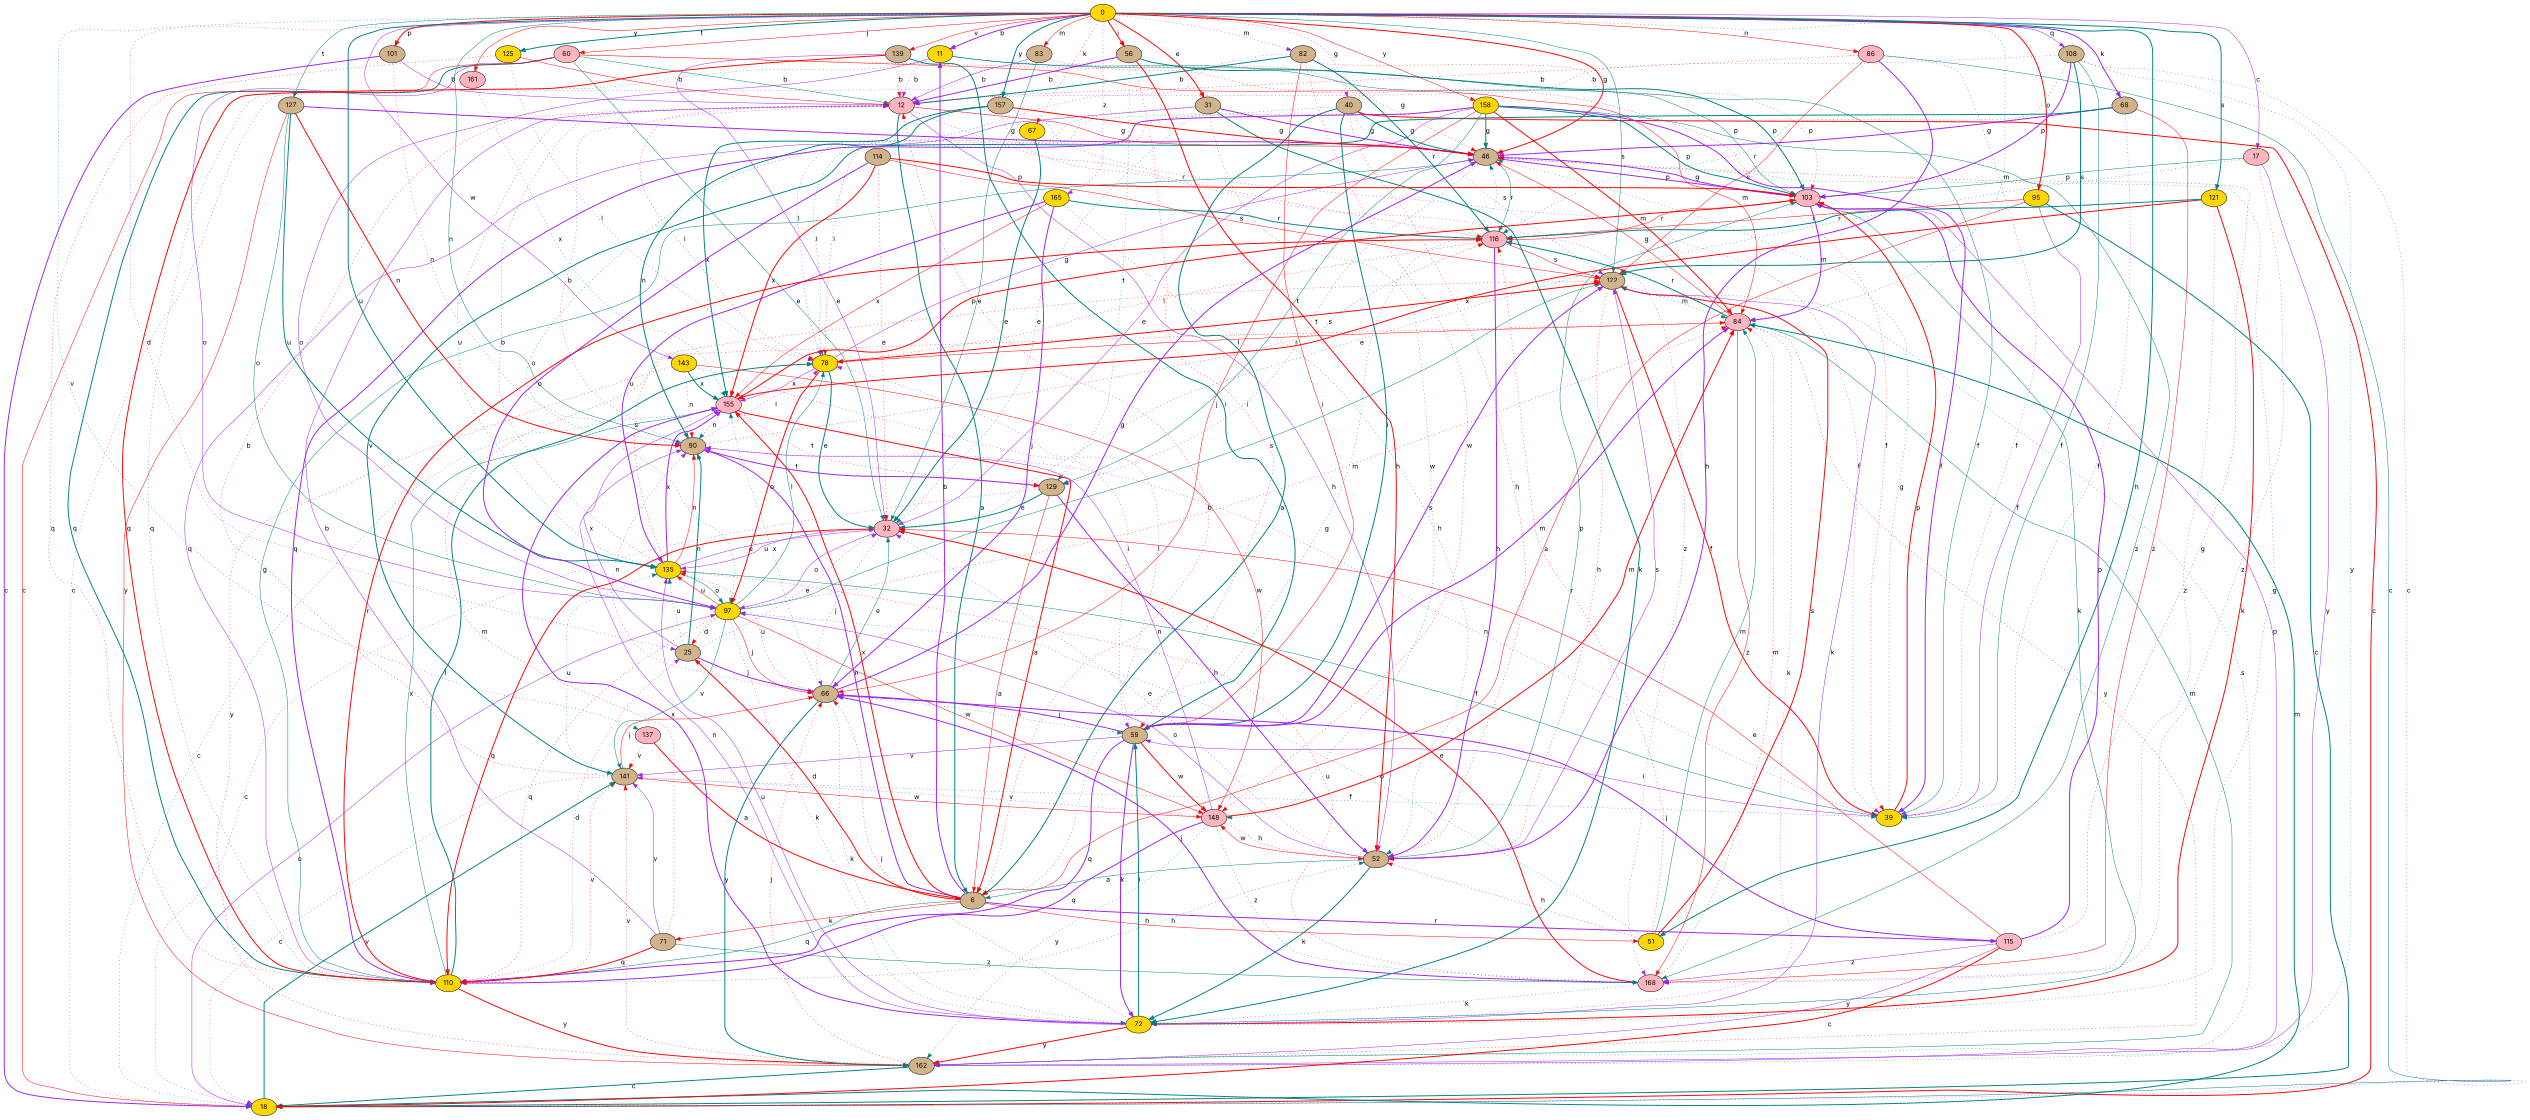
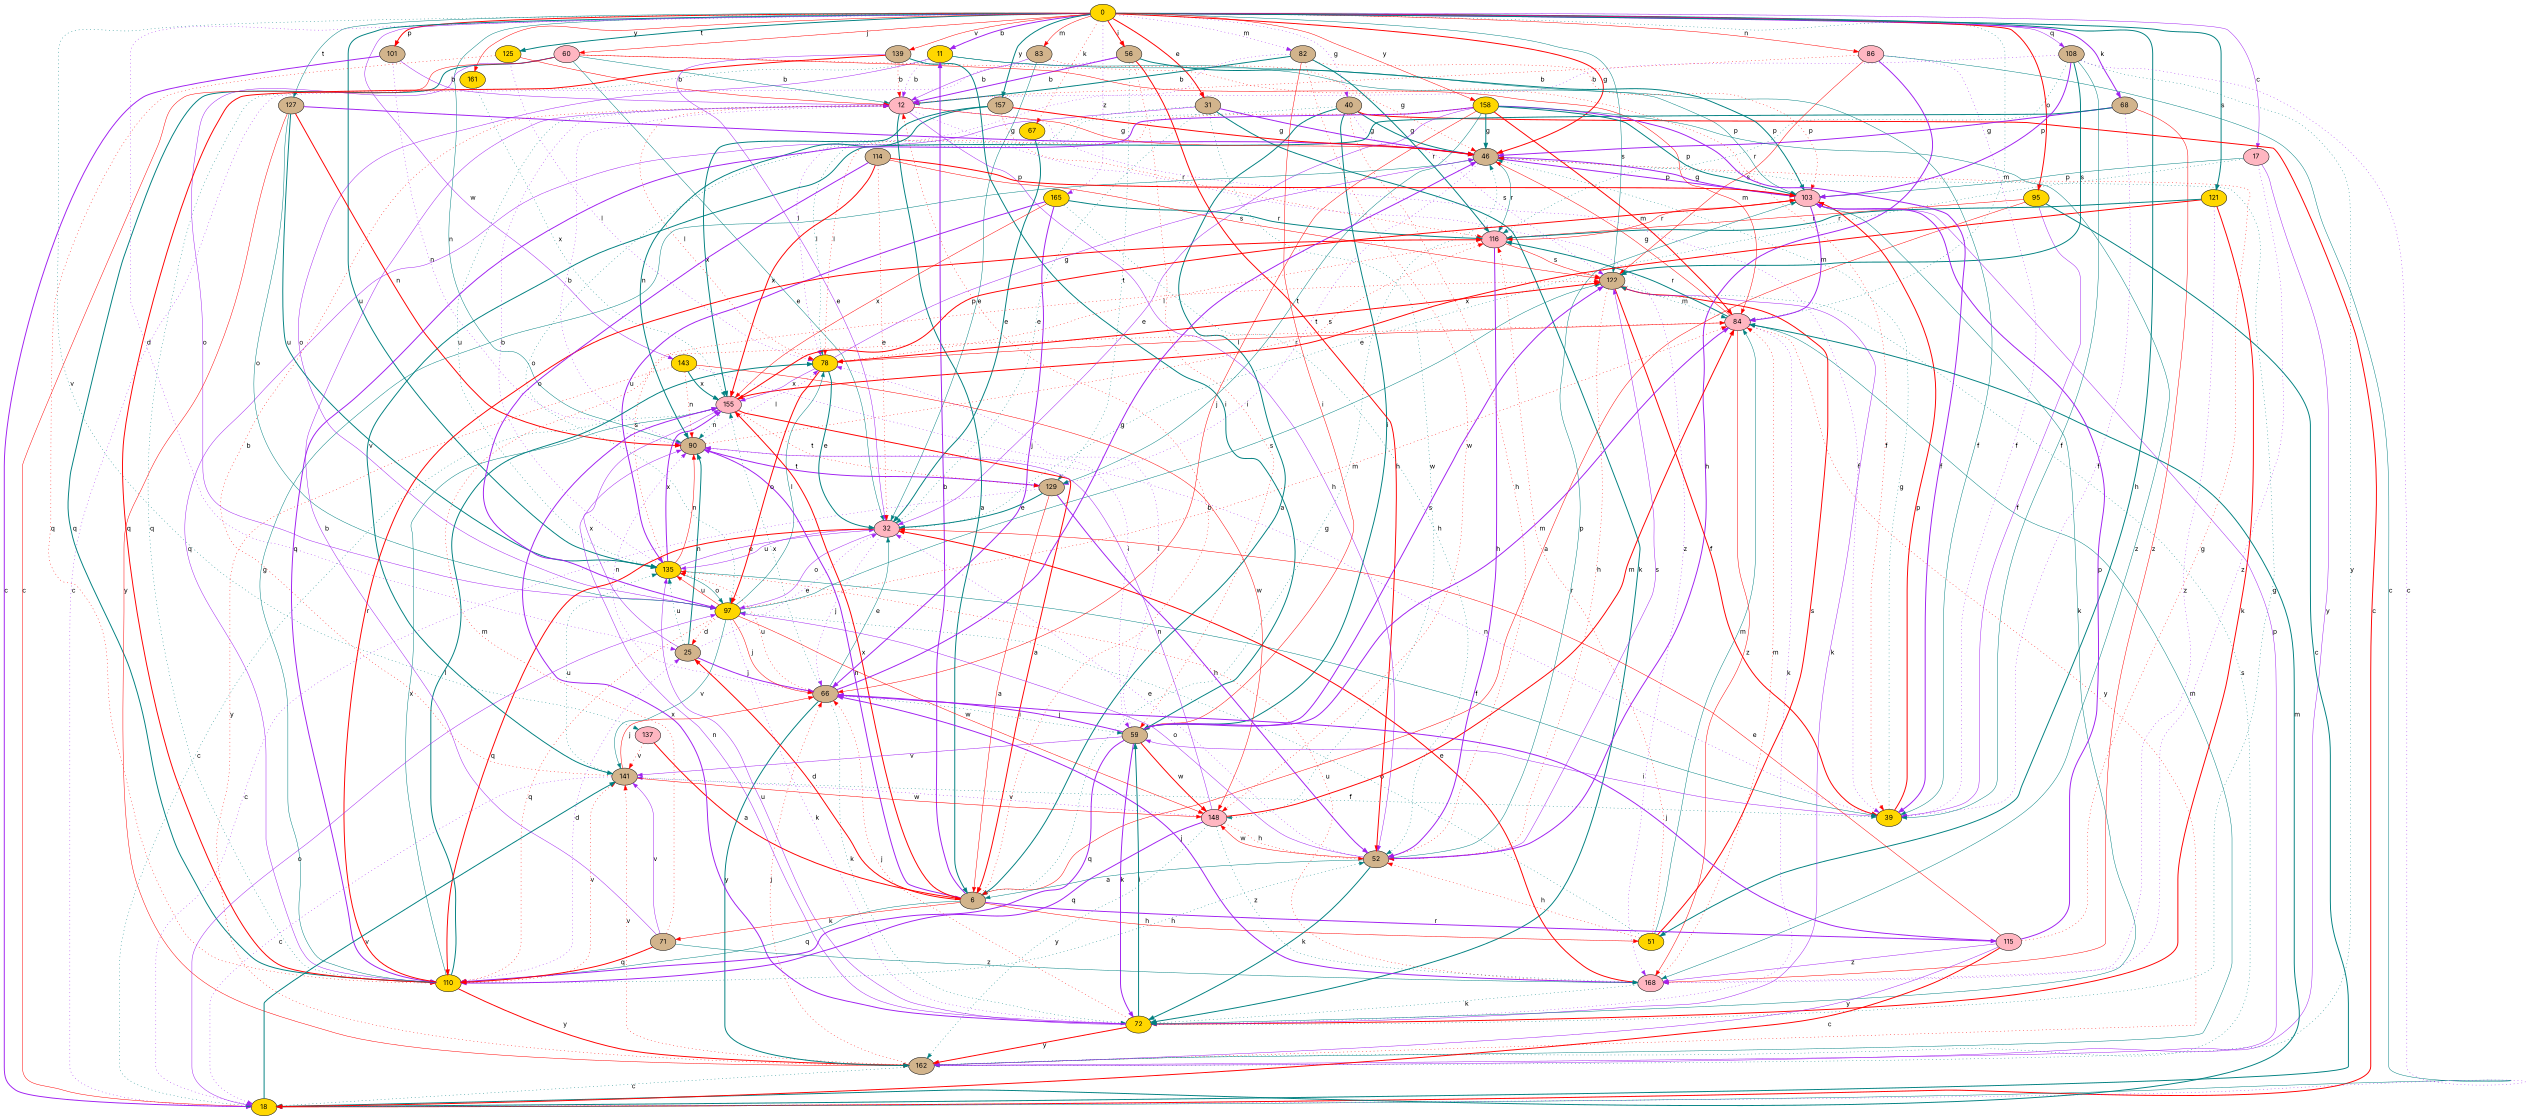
(473, 80) -> (473, 80)
(595, 1086) -> (595, 1086)
